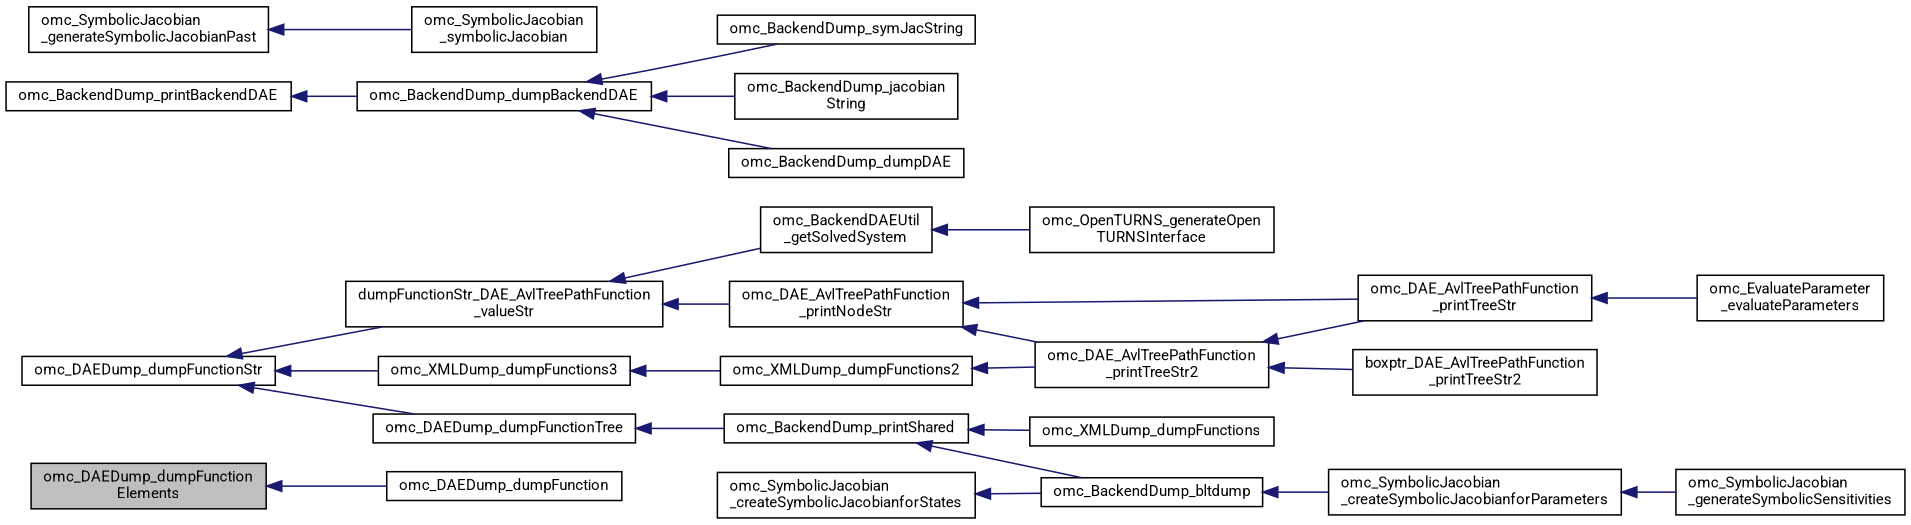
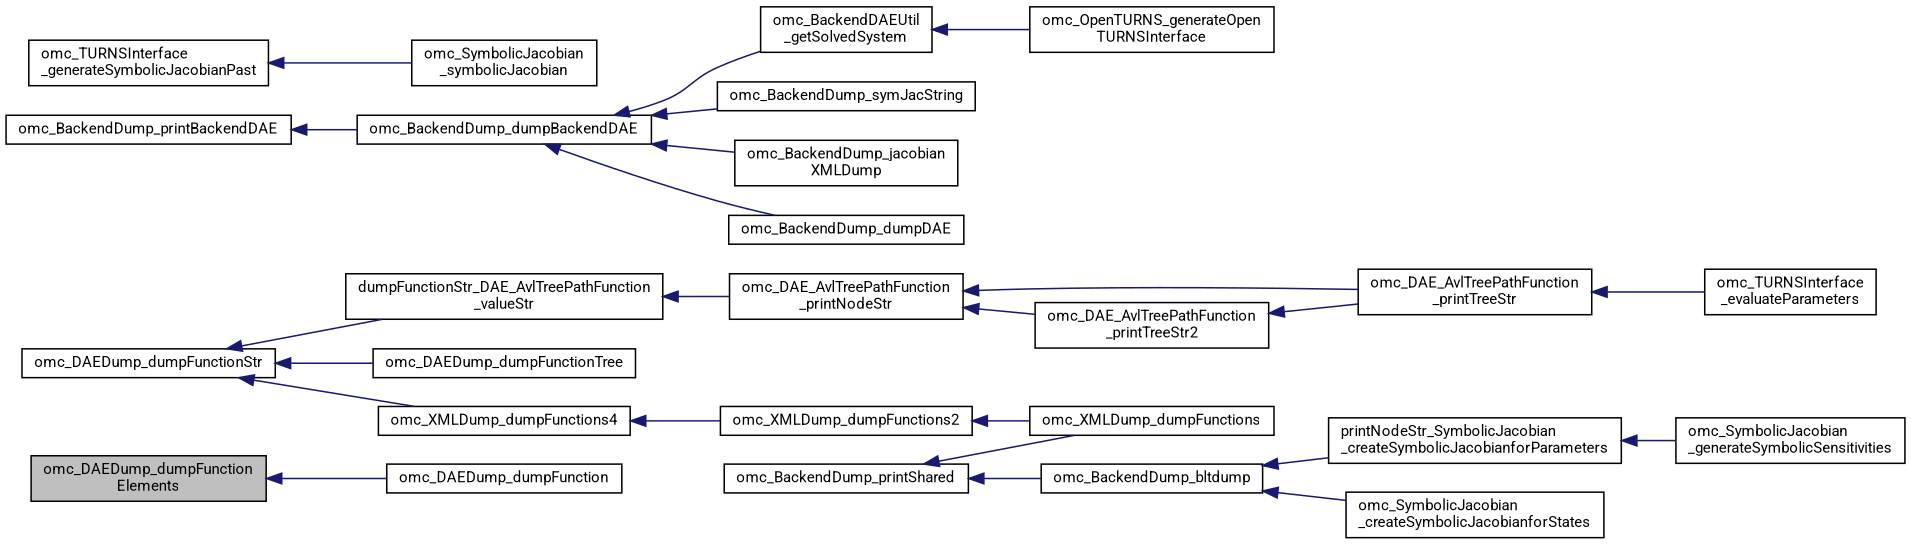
(149, 30) -> (149, 63)
(846, 96) -> (846, 163)
(693, 263) -> (694, 82)
(1790, 298) -> (1790, 292)
(1011, 368) -> (1009, 421)
(504, 371) -> (504, 421)
(1475, 372) -> none
(688, 428) -> none
(1475, 492) -> (1475, 441)
(1016, 494) -> (1312, 497)
